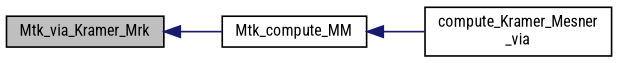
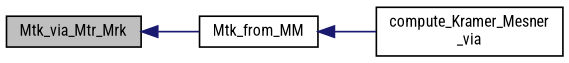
(85, 32) -> (74, 32)
(294, 32) -> (259, 32)
